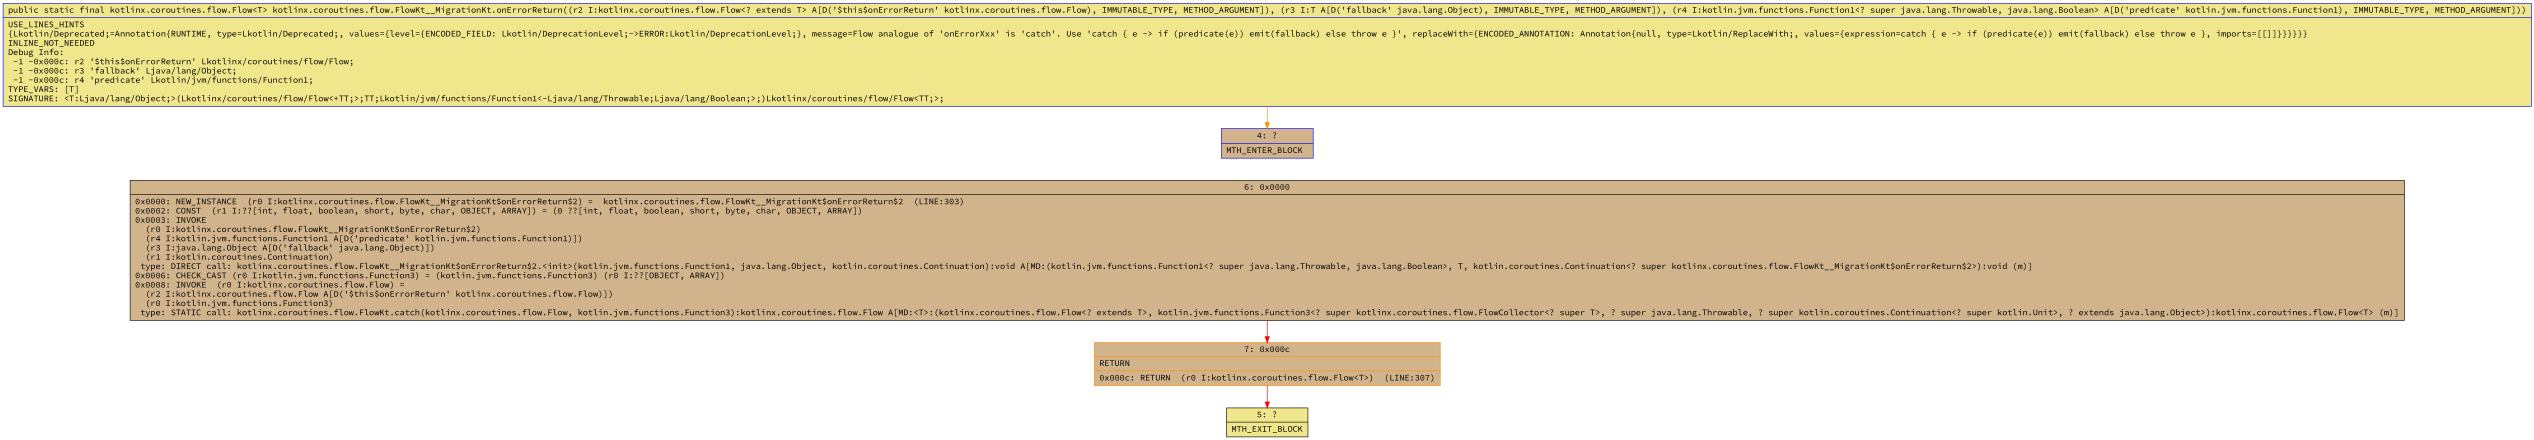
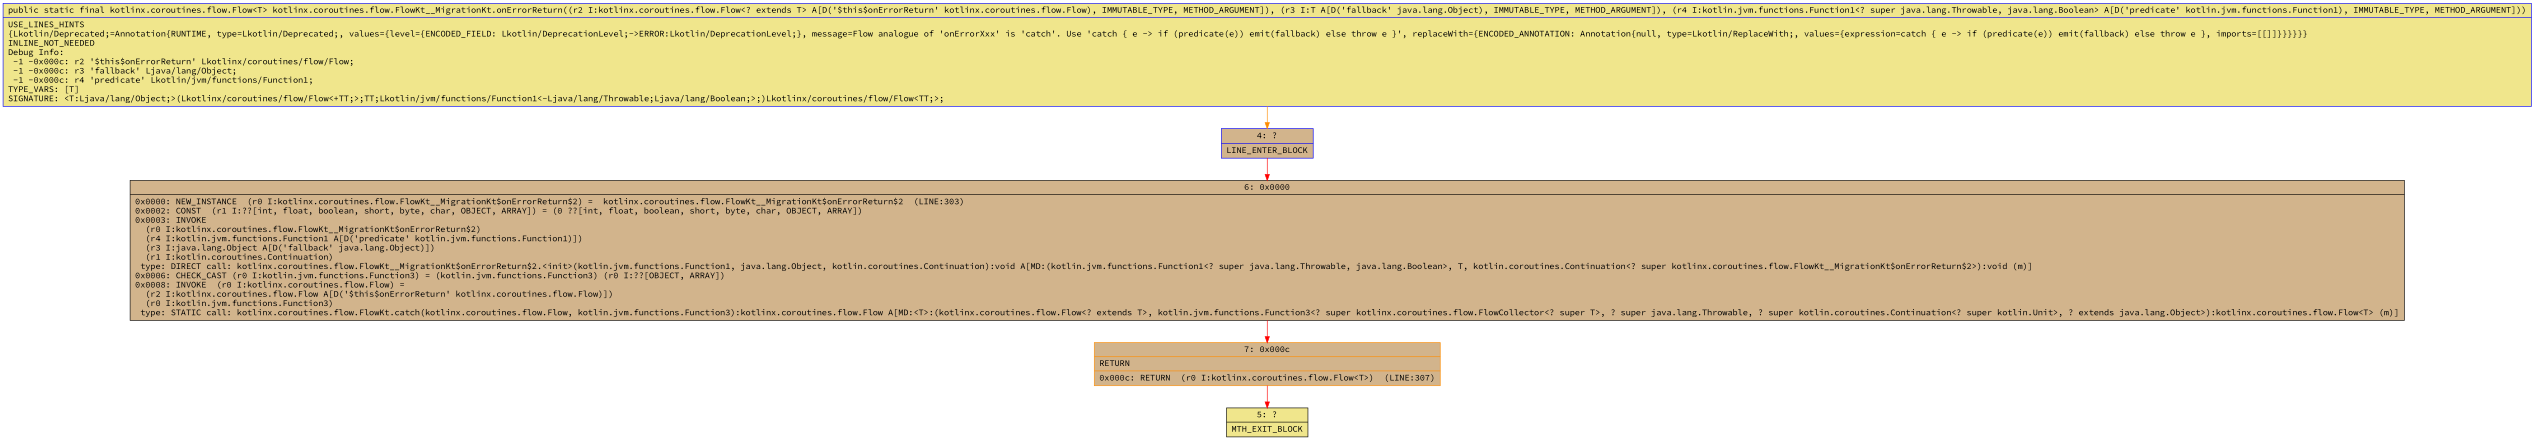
(1264, 150) -> (1267, 150)
none -> (1267, 166)
